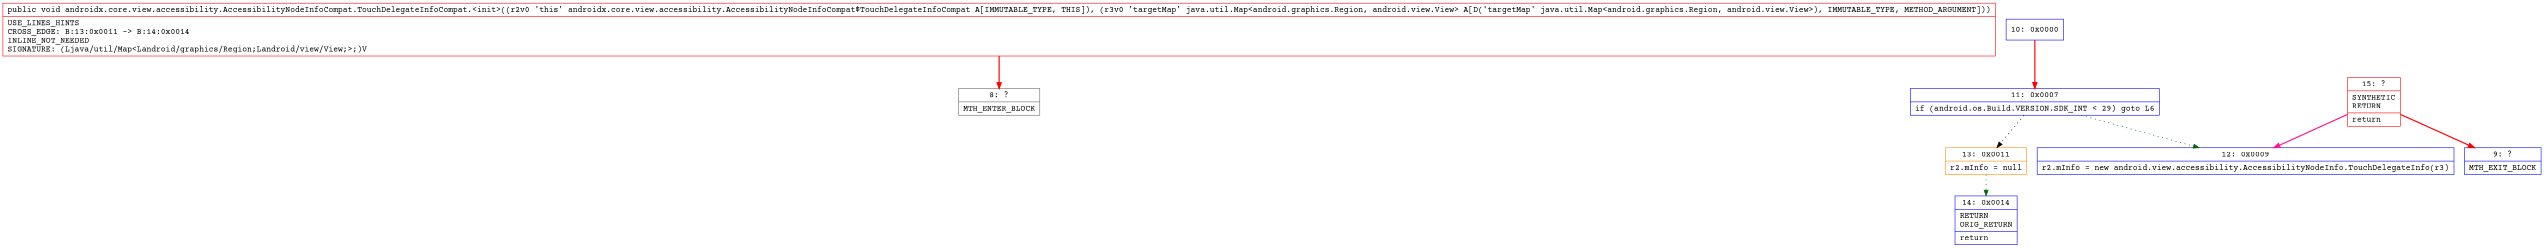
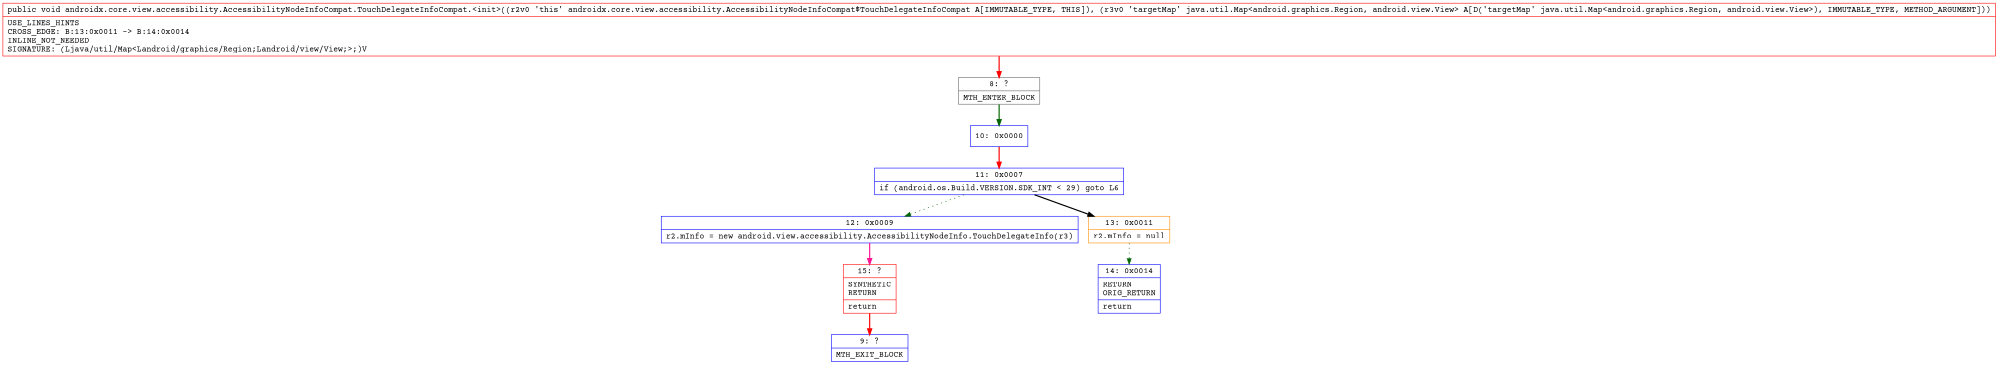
none -> (999, 112)
(2012, 129) -> (1061, 205)
(2314, 130) -> (870, 251)
